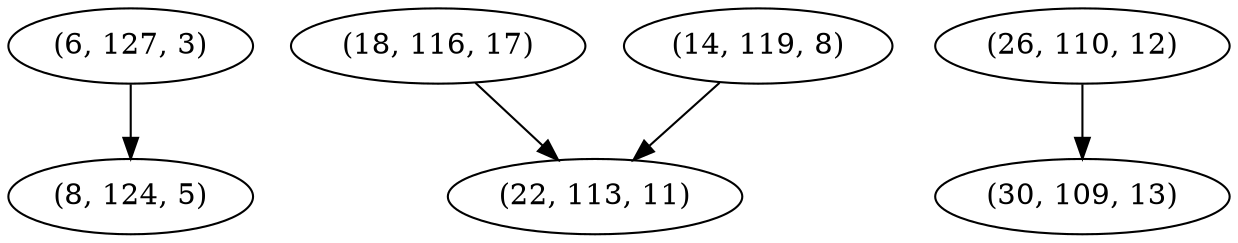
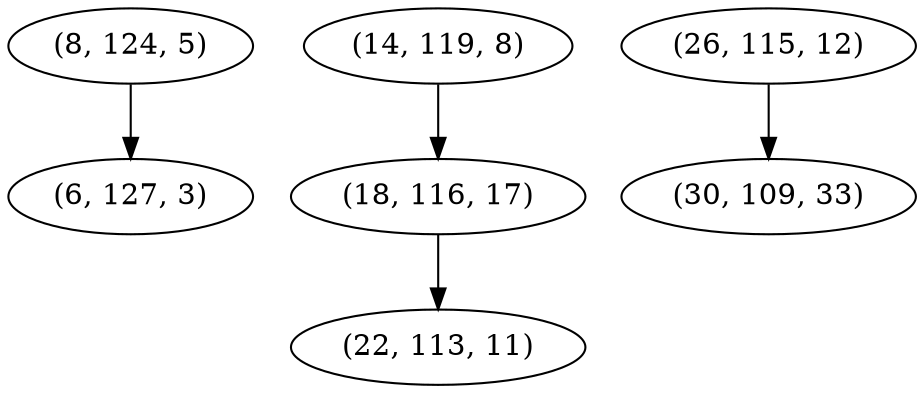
(1082, 46) -> (769, 46)
(131, 111) -> (131, 111)
(685, 114) -> (438, 111)
(1082, 197) -> (769, 197)
